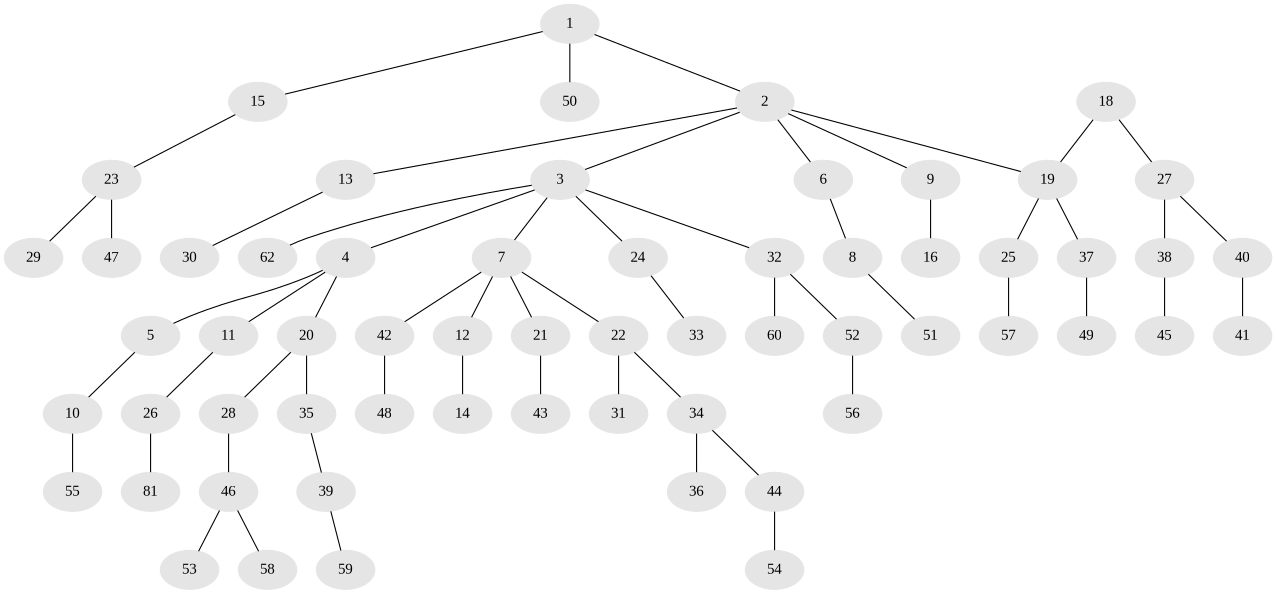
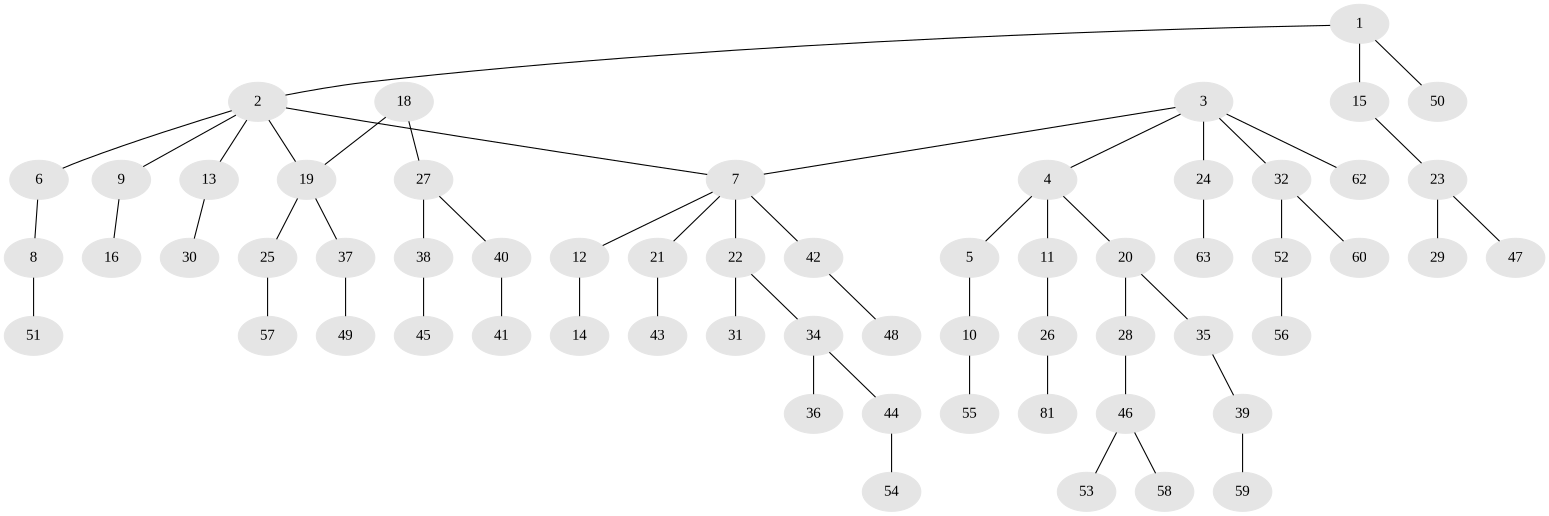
(662, 141) -> (496, 142)
(697, 336) -> (1204, 258)
